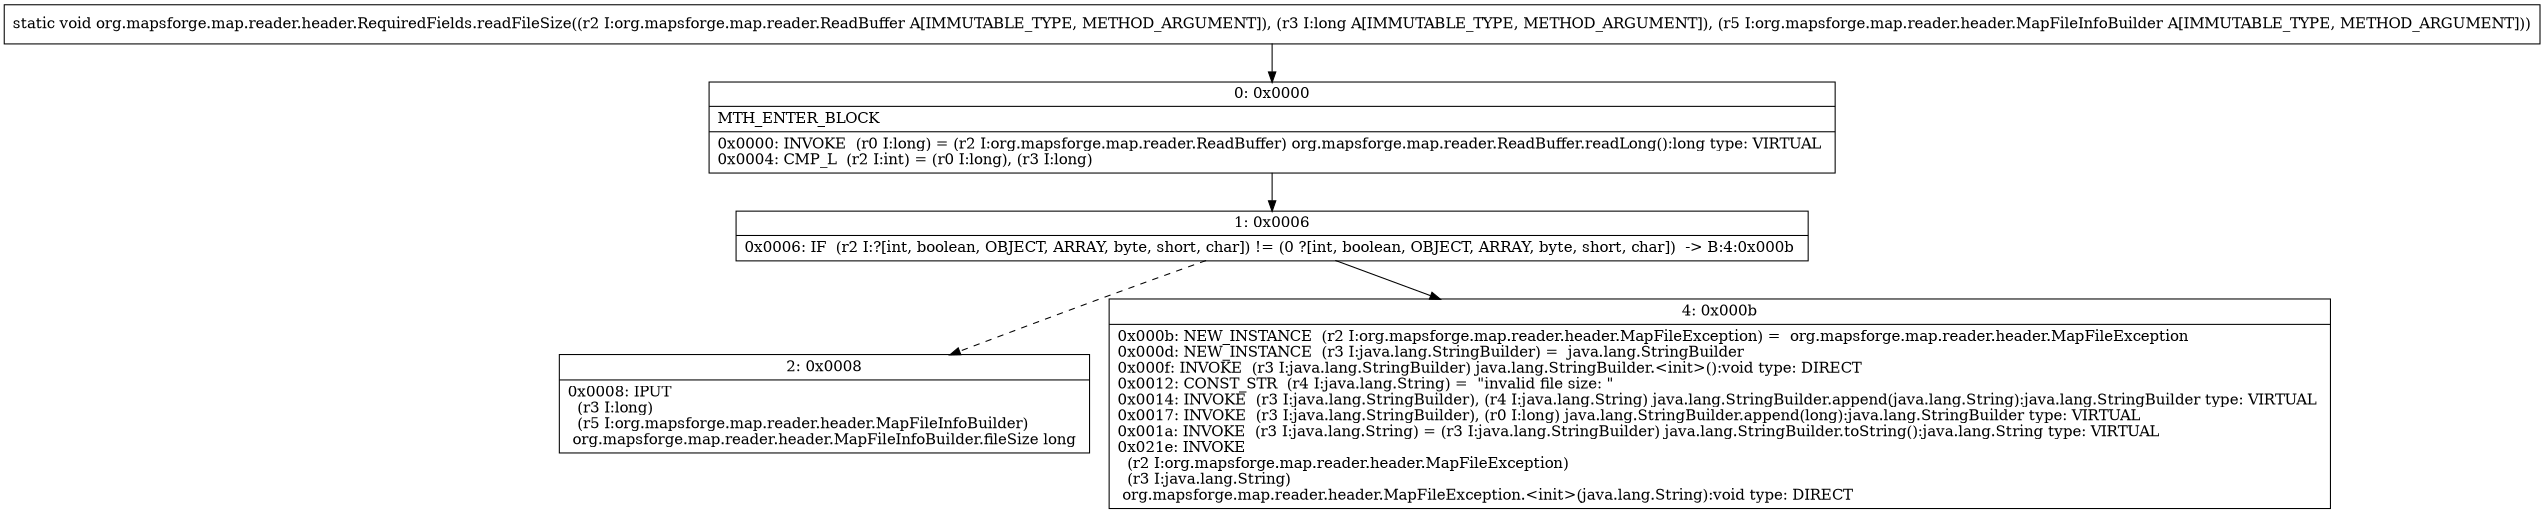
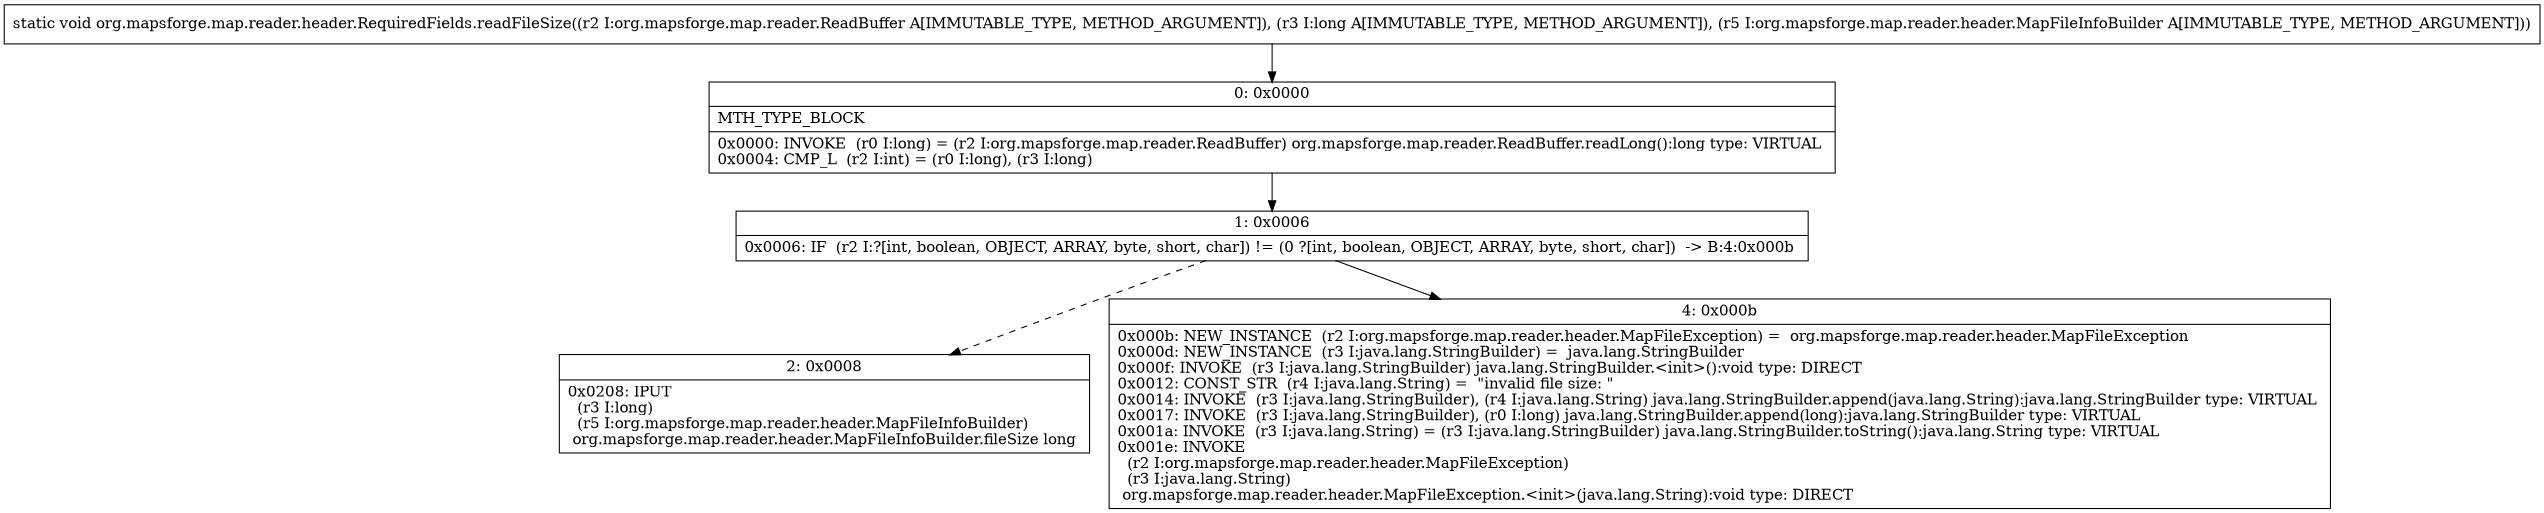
(799, 119) -> (791, 119)
(624, 392) -> (624, 392)
(1186, 448) -> (1186, 448)
